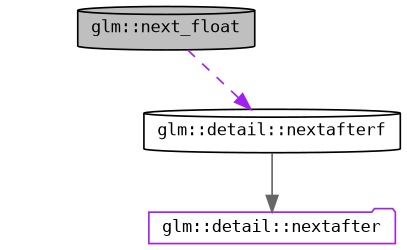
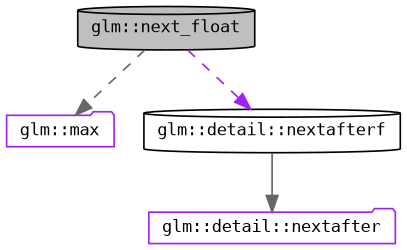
none -> (60, 131)
